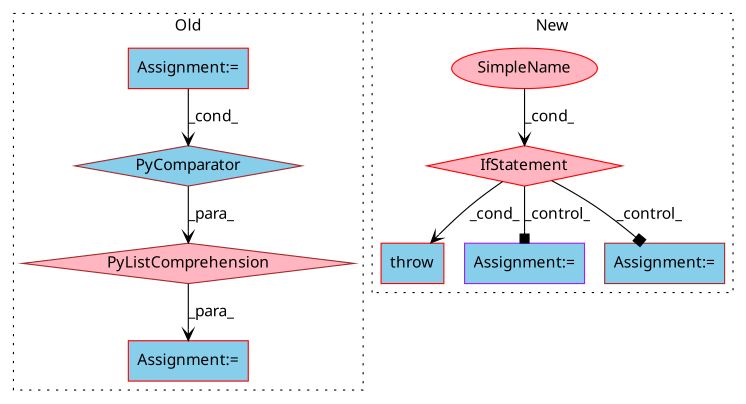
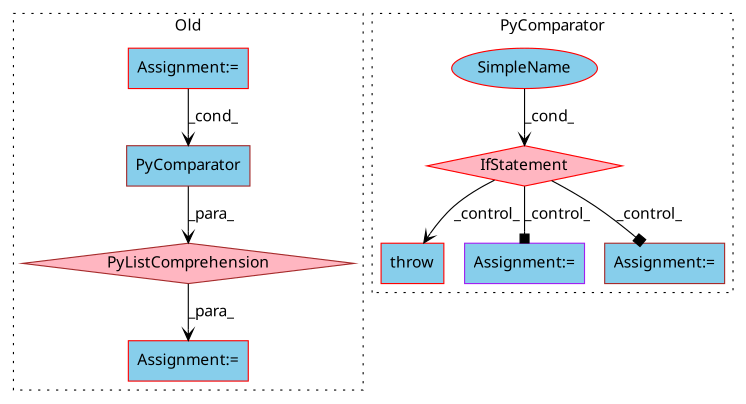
(553, 26) -> (553, 26)
(525, 68) -> (525, 68)
(188, 166) -> (188, 166)
(495, 215) -> (487, 215)
